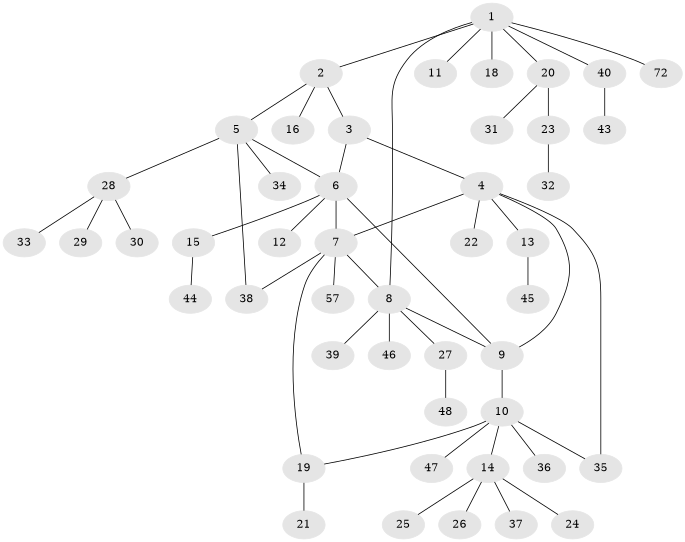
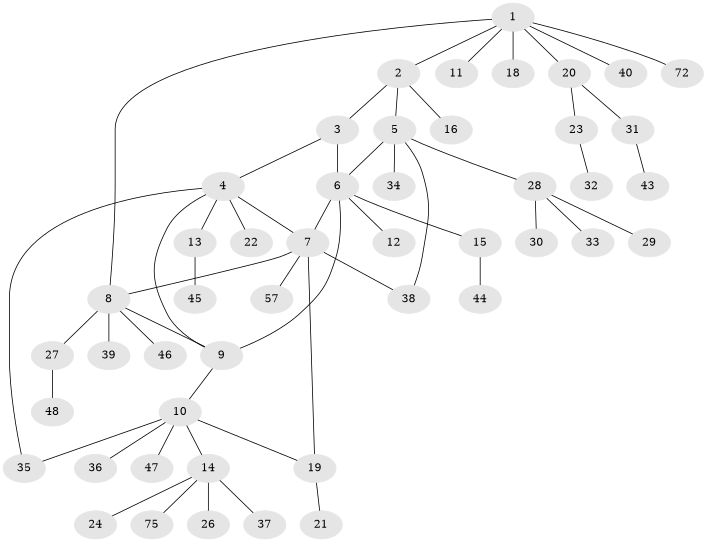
(605, 102) -> (640, 158)
(403, 525) -> (152, 525)
